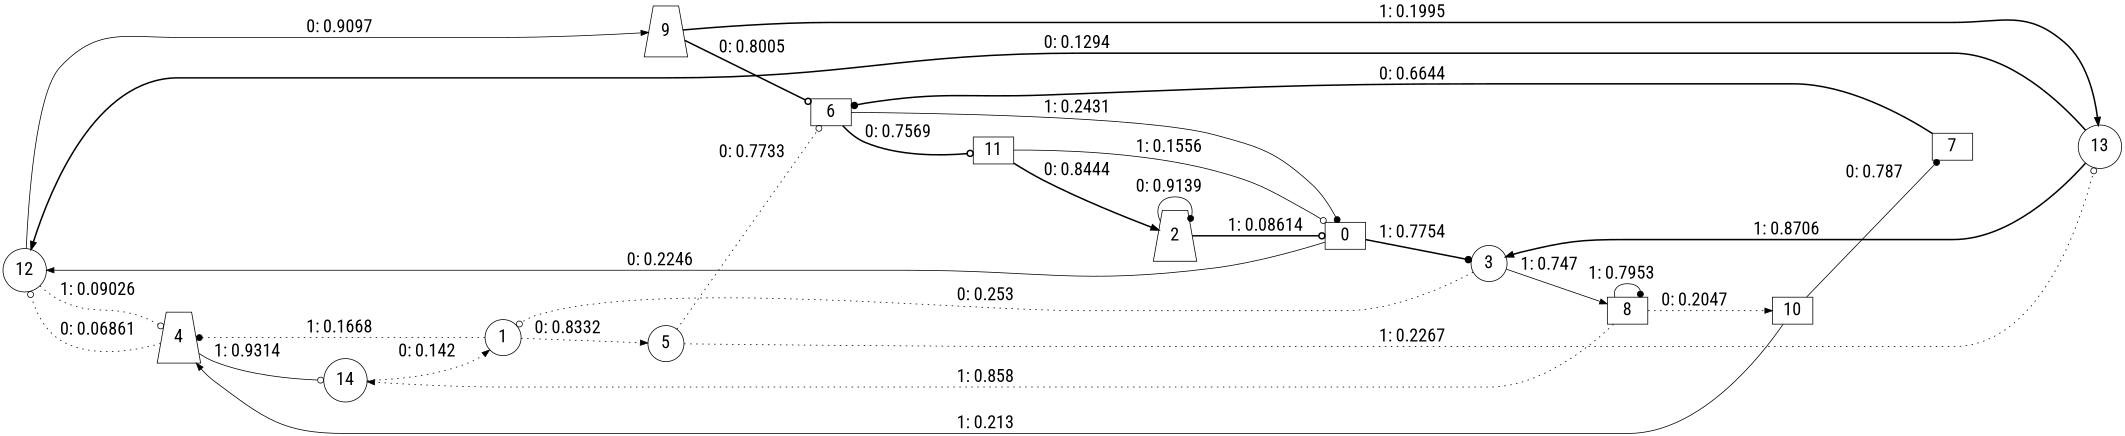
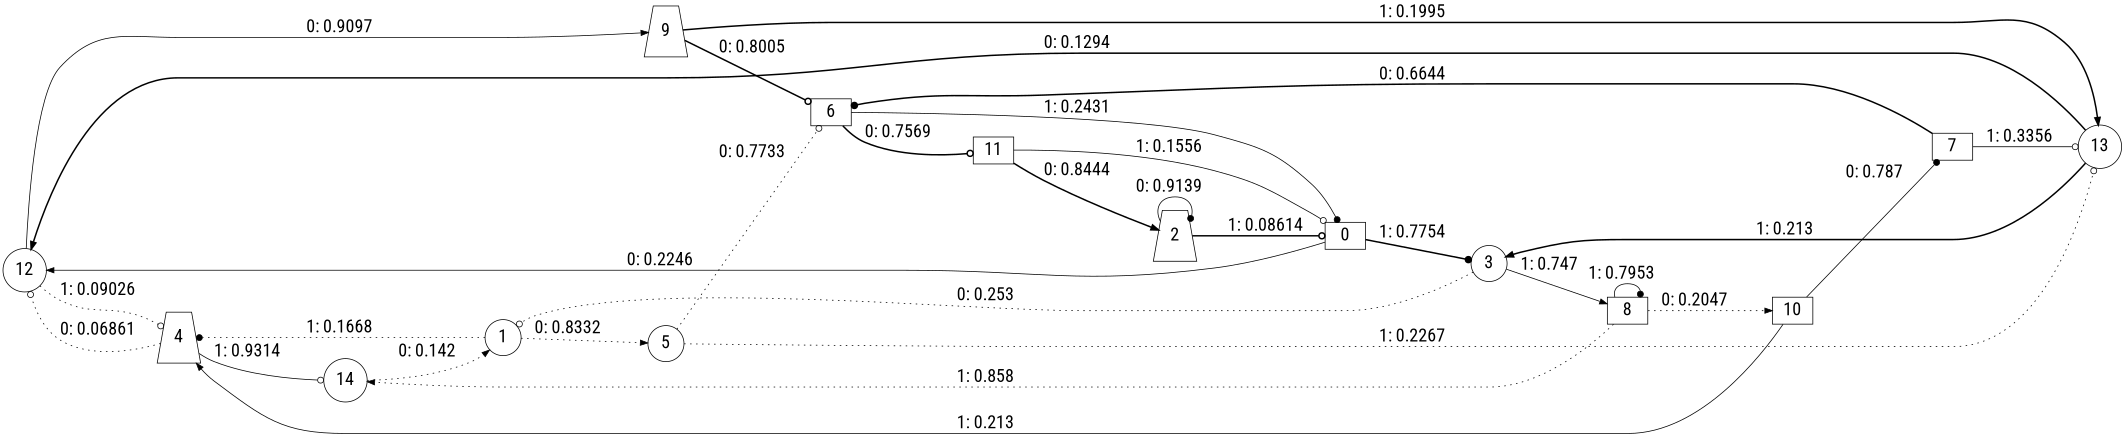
none -> (2022, 147)
(1793, 230) -> (1793, 230)
